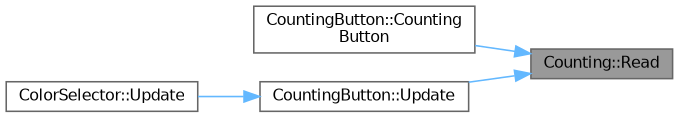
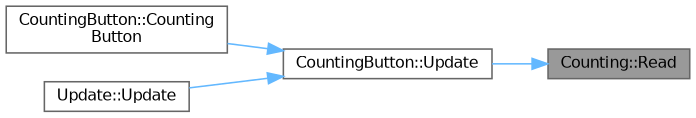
(495, 48) -> (248, 46)
(102, 97) -> (117, 97)
